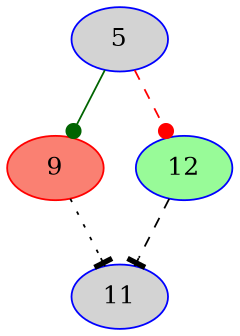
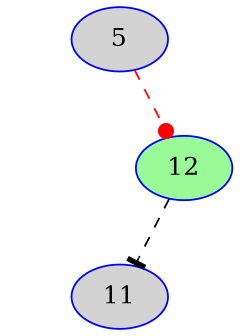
(55, 168) -> none
